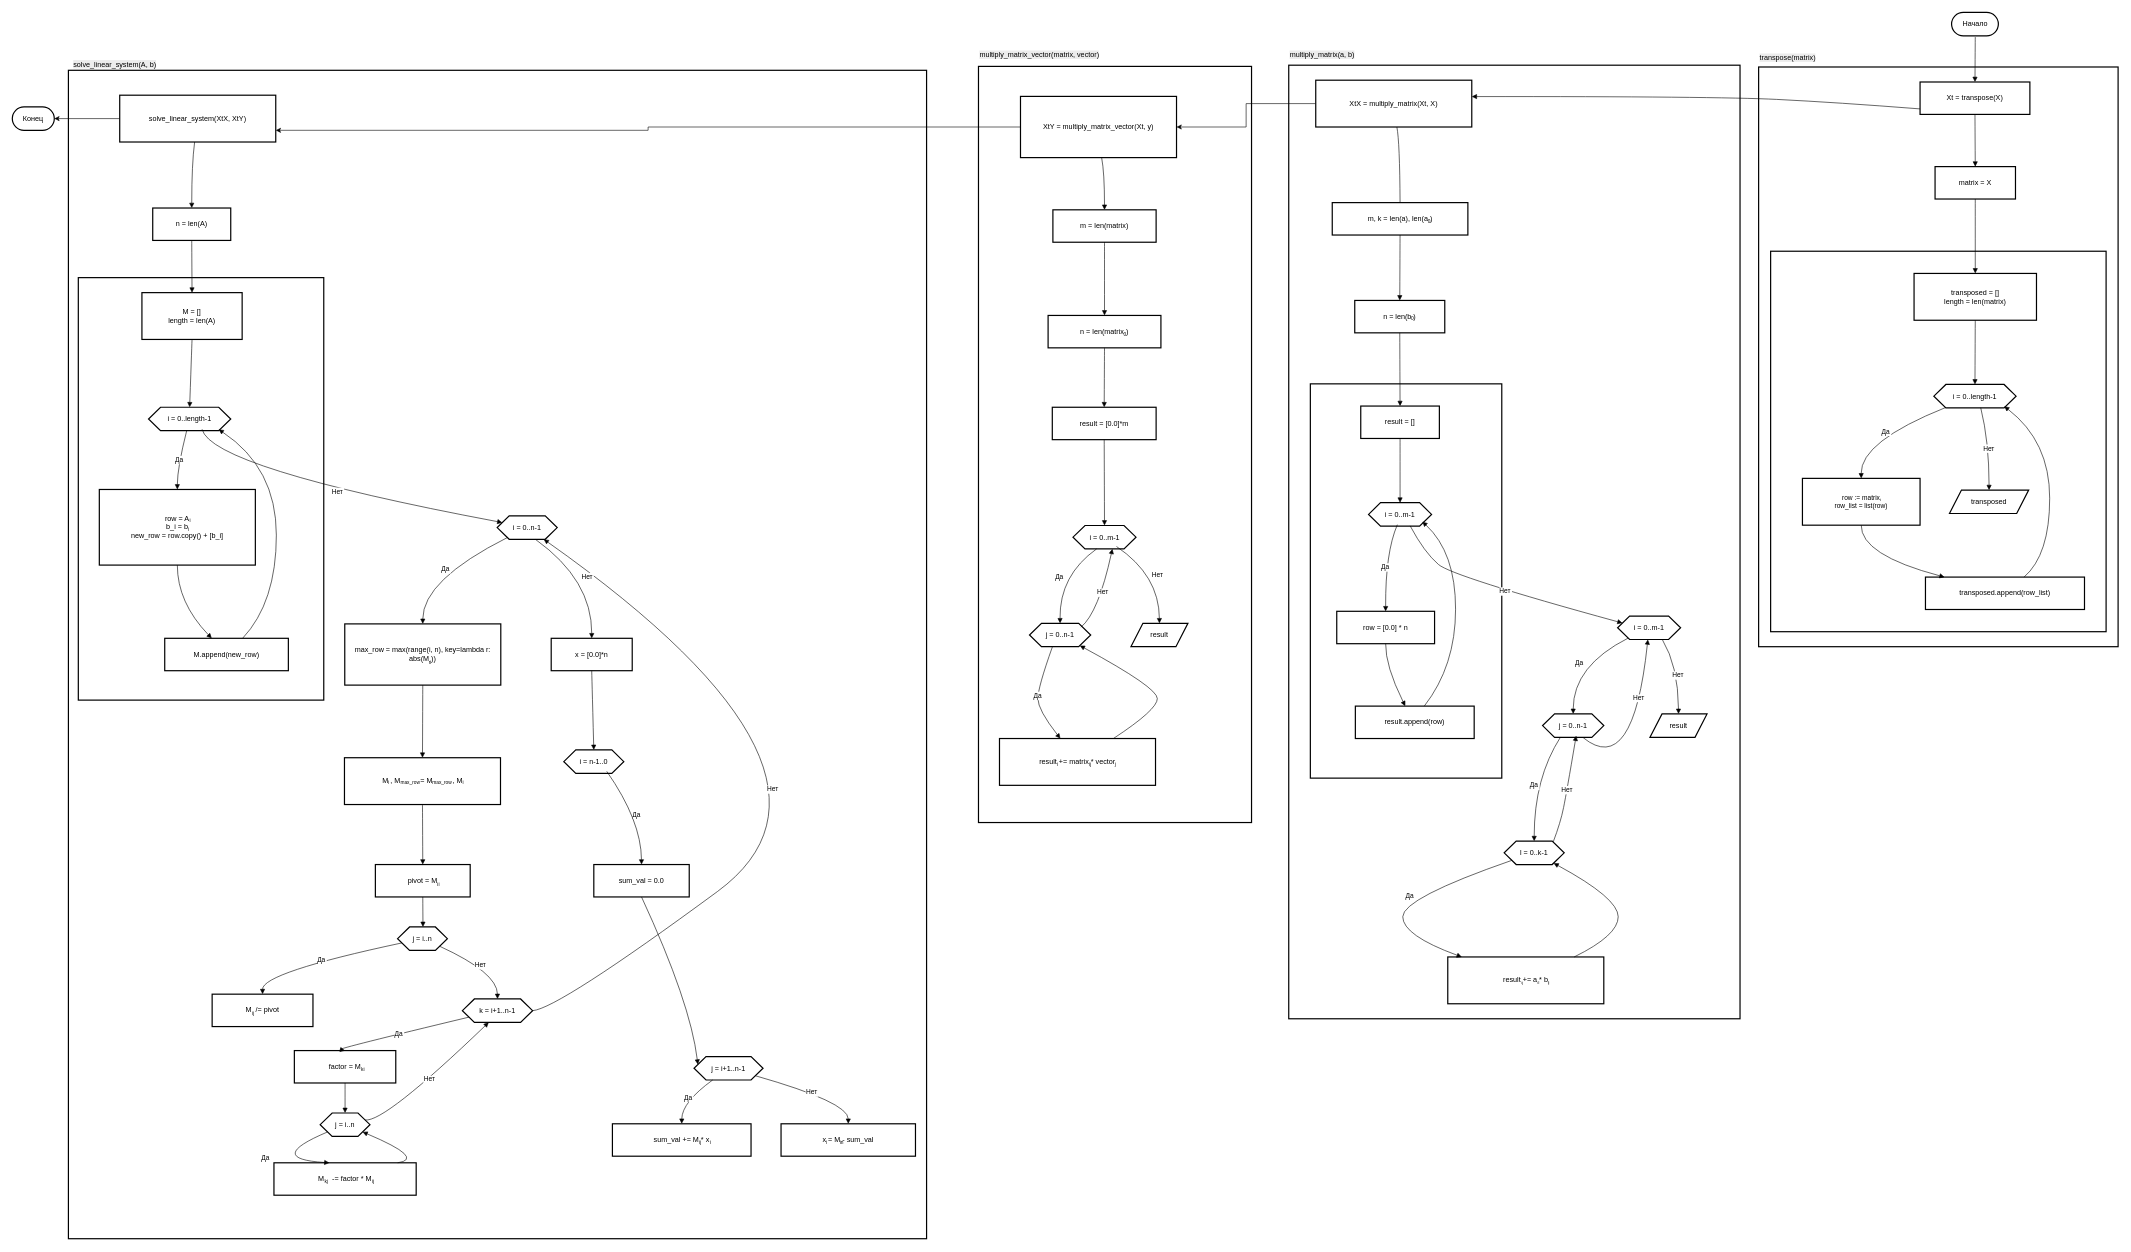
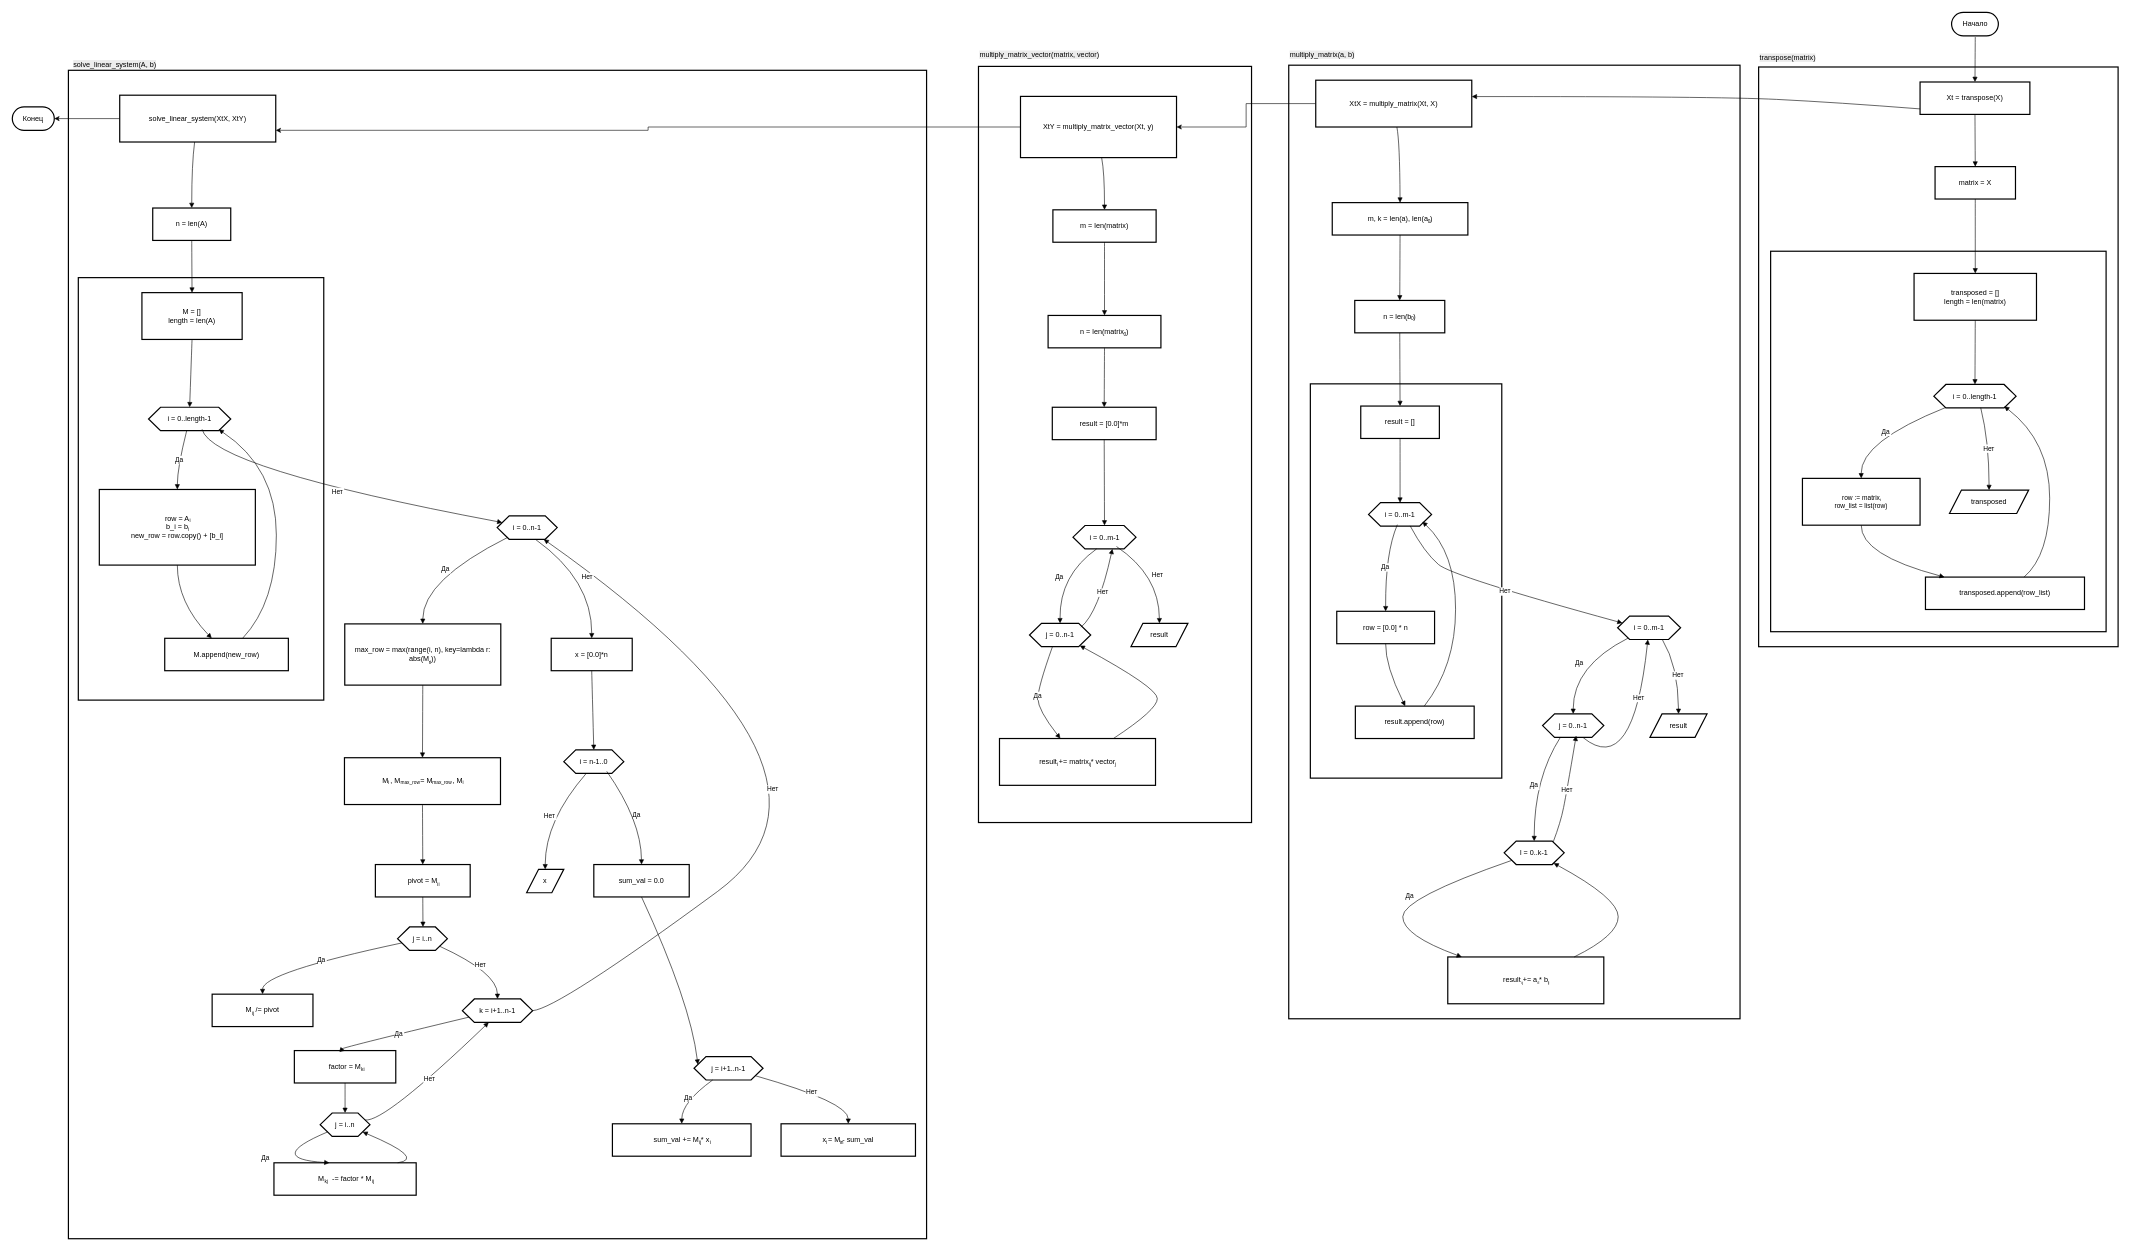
(1400, 198) -> (1400, 197)
none -> (558, 814)
none -> (545, 881)
